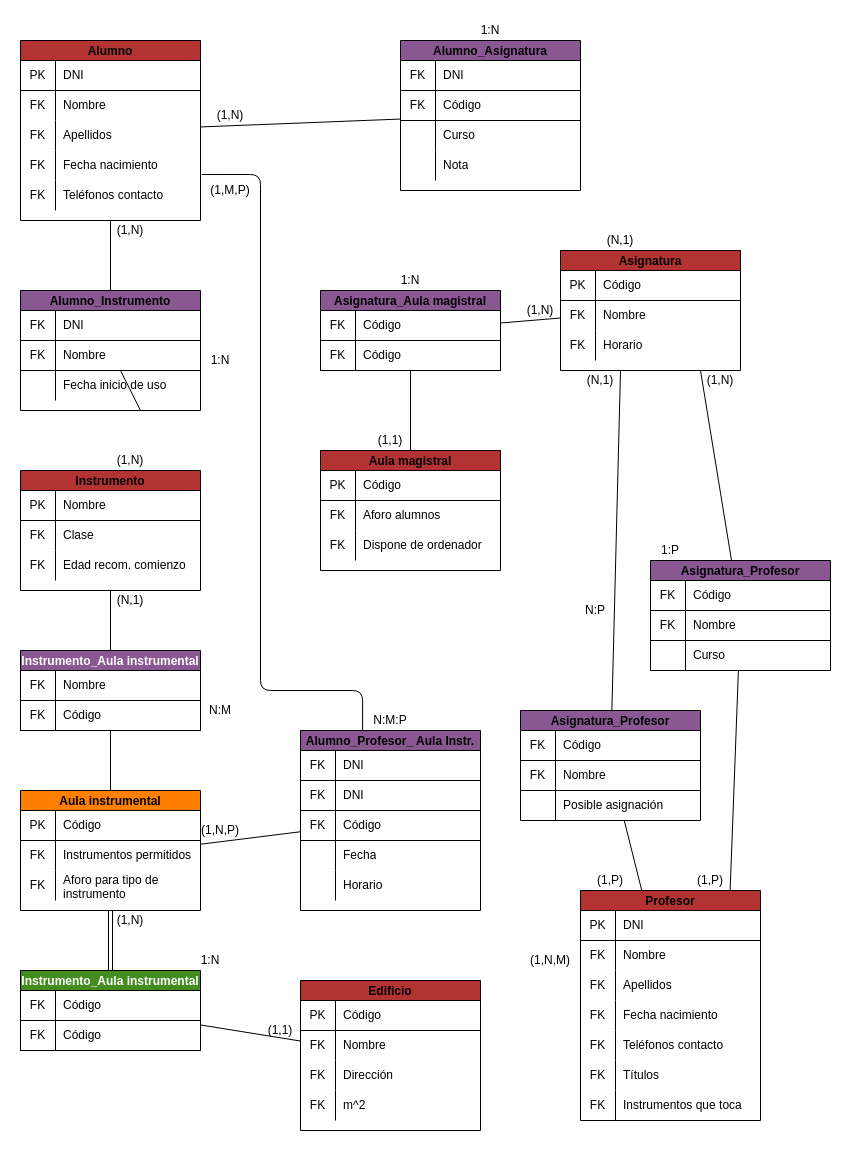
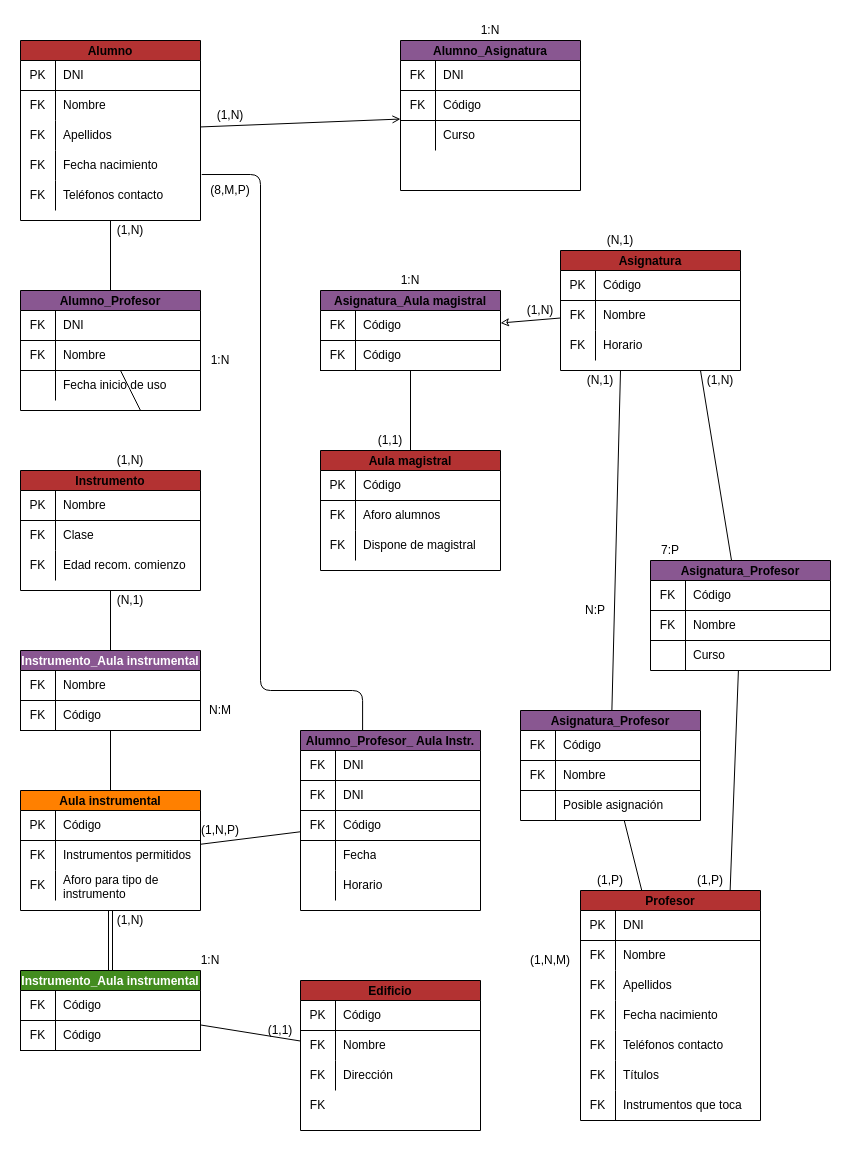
(395, 119) -> (395, 119)
(508, 166) -> none
(231, 191) -> (231, 191)
(110, 301) -> (110, 301)
(507, 323) -> (509, 322)
(426, 546) -> (423, 546)
(671, 551) -> (671, 551)
(391, 721) -> none
(408, 1106) -> none
